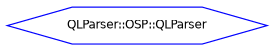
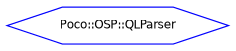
(137, 26) -> (118, 26)
